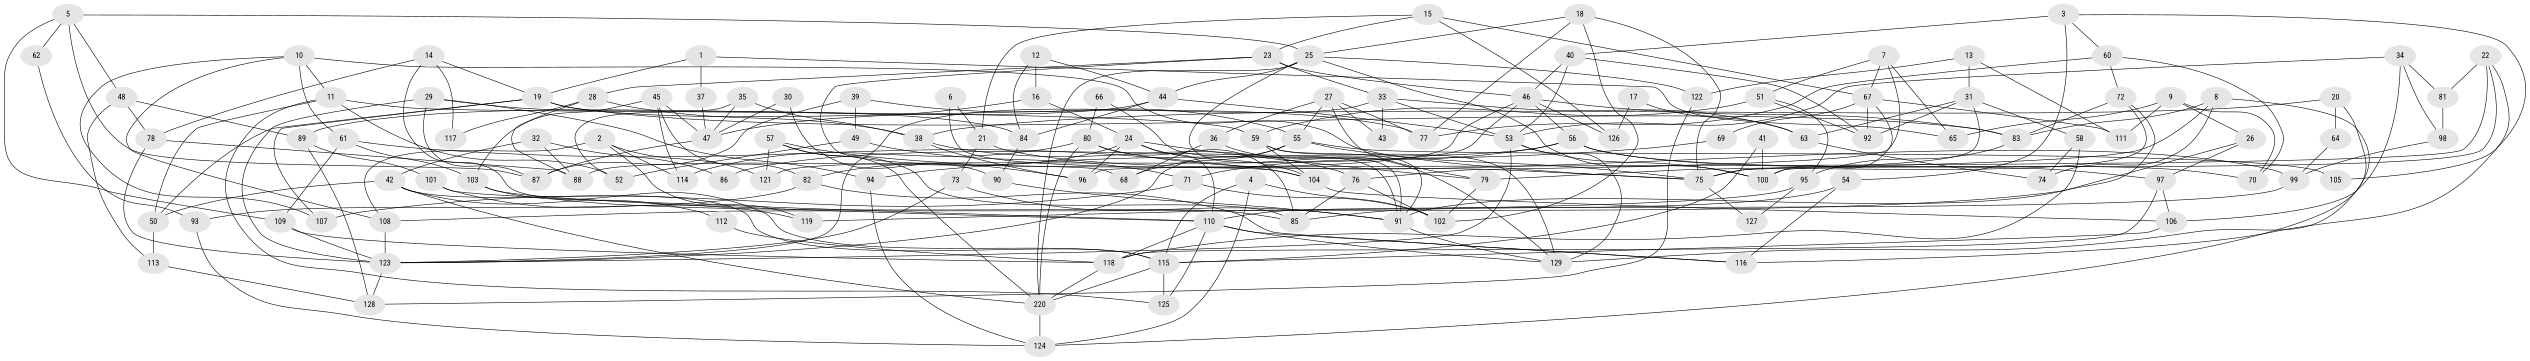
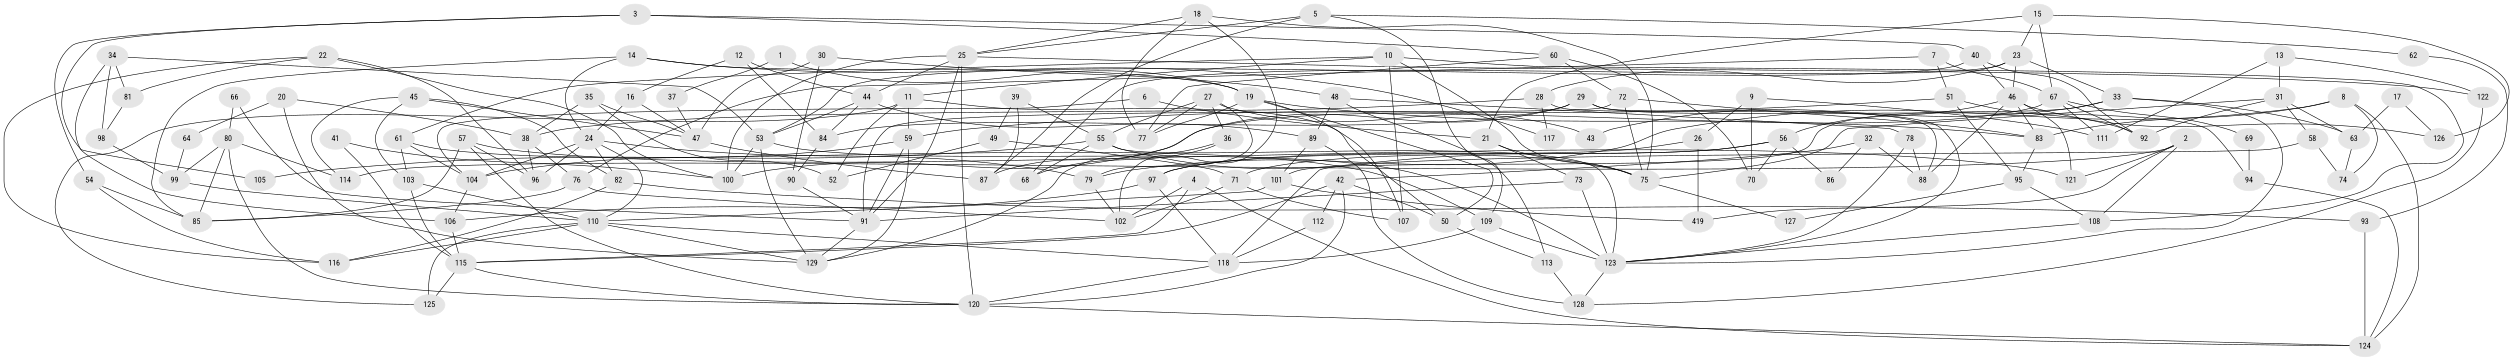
(95, 56) -> (1079, 74)
(288, 93) -> (579, 76)
(1456, 121) -> (1817, 133)
(1953, 139) -> none
(807, 222) -> (1698, 222)
(1040, 305) -> (974, 305)
